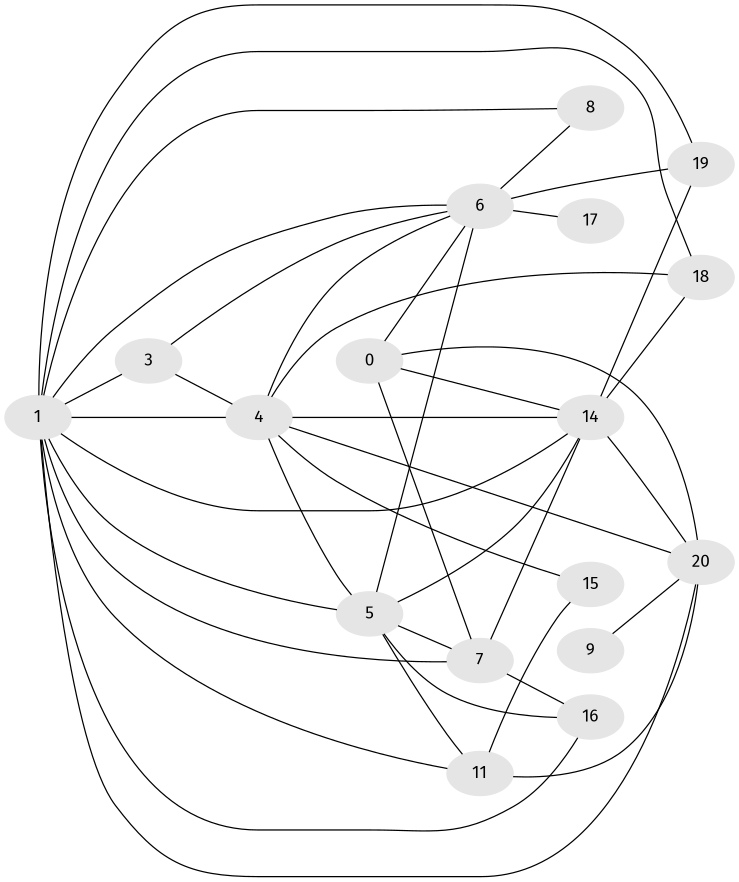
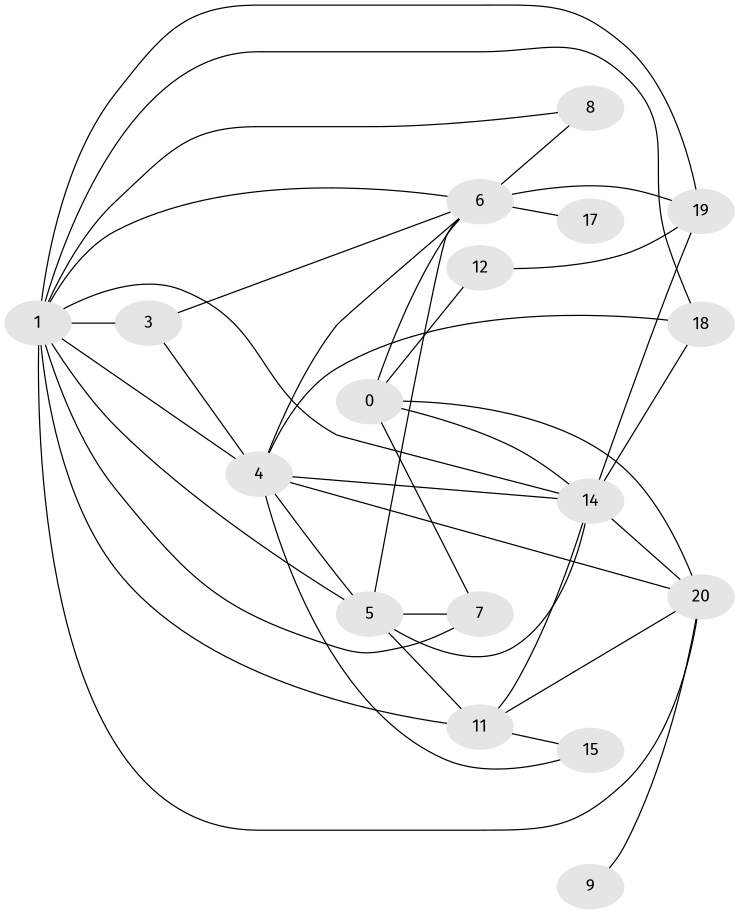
none -> (480, 268)
(535, 539) -> (539, 638)
(591, 717) -> none
